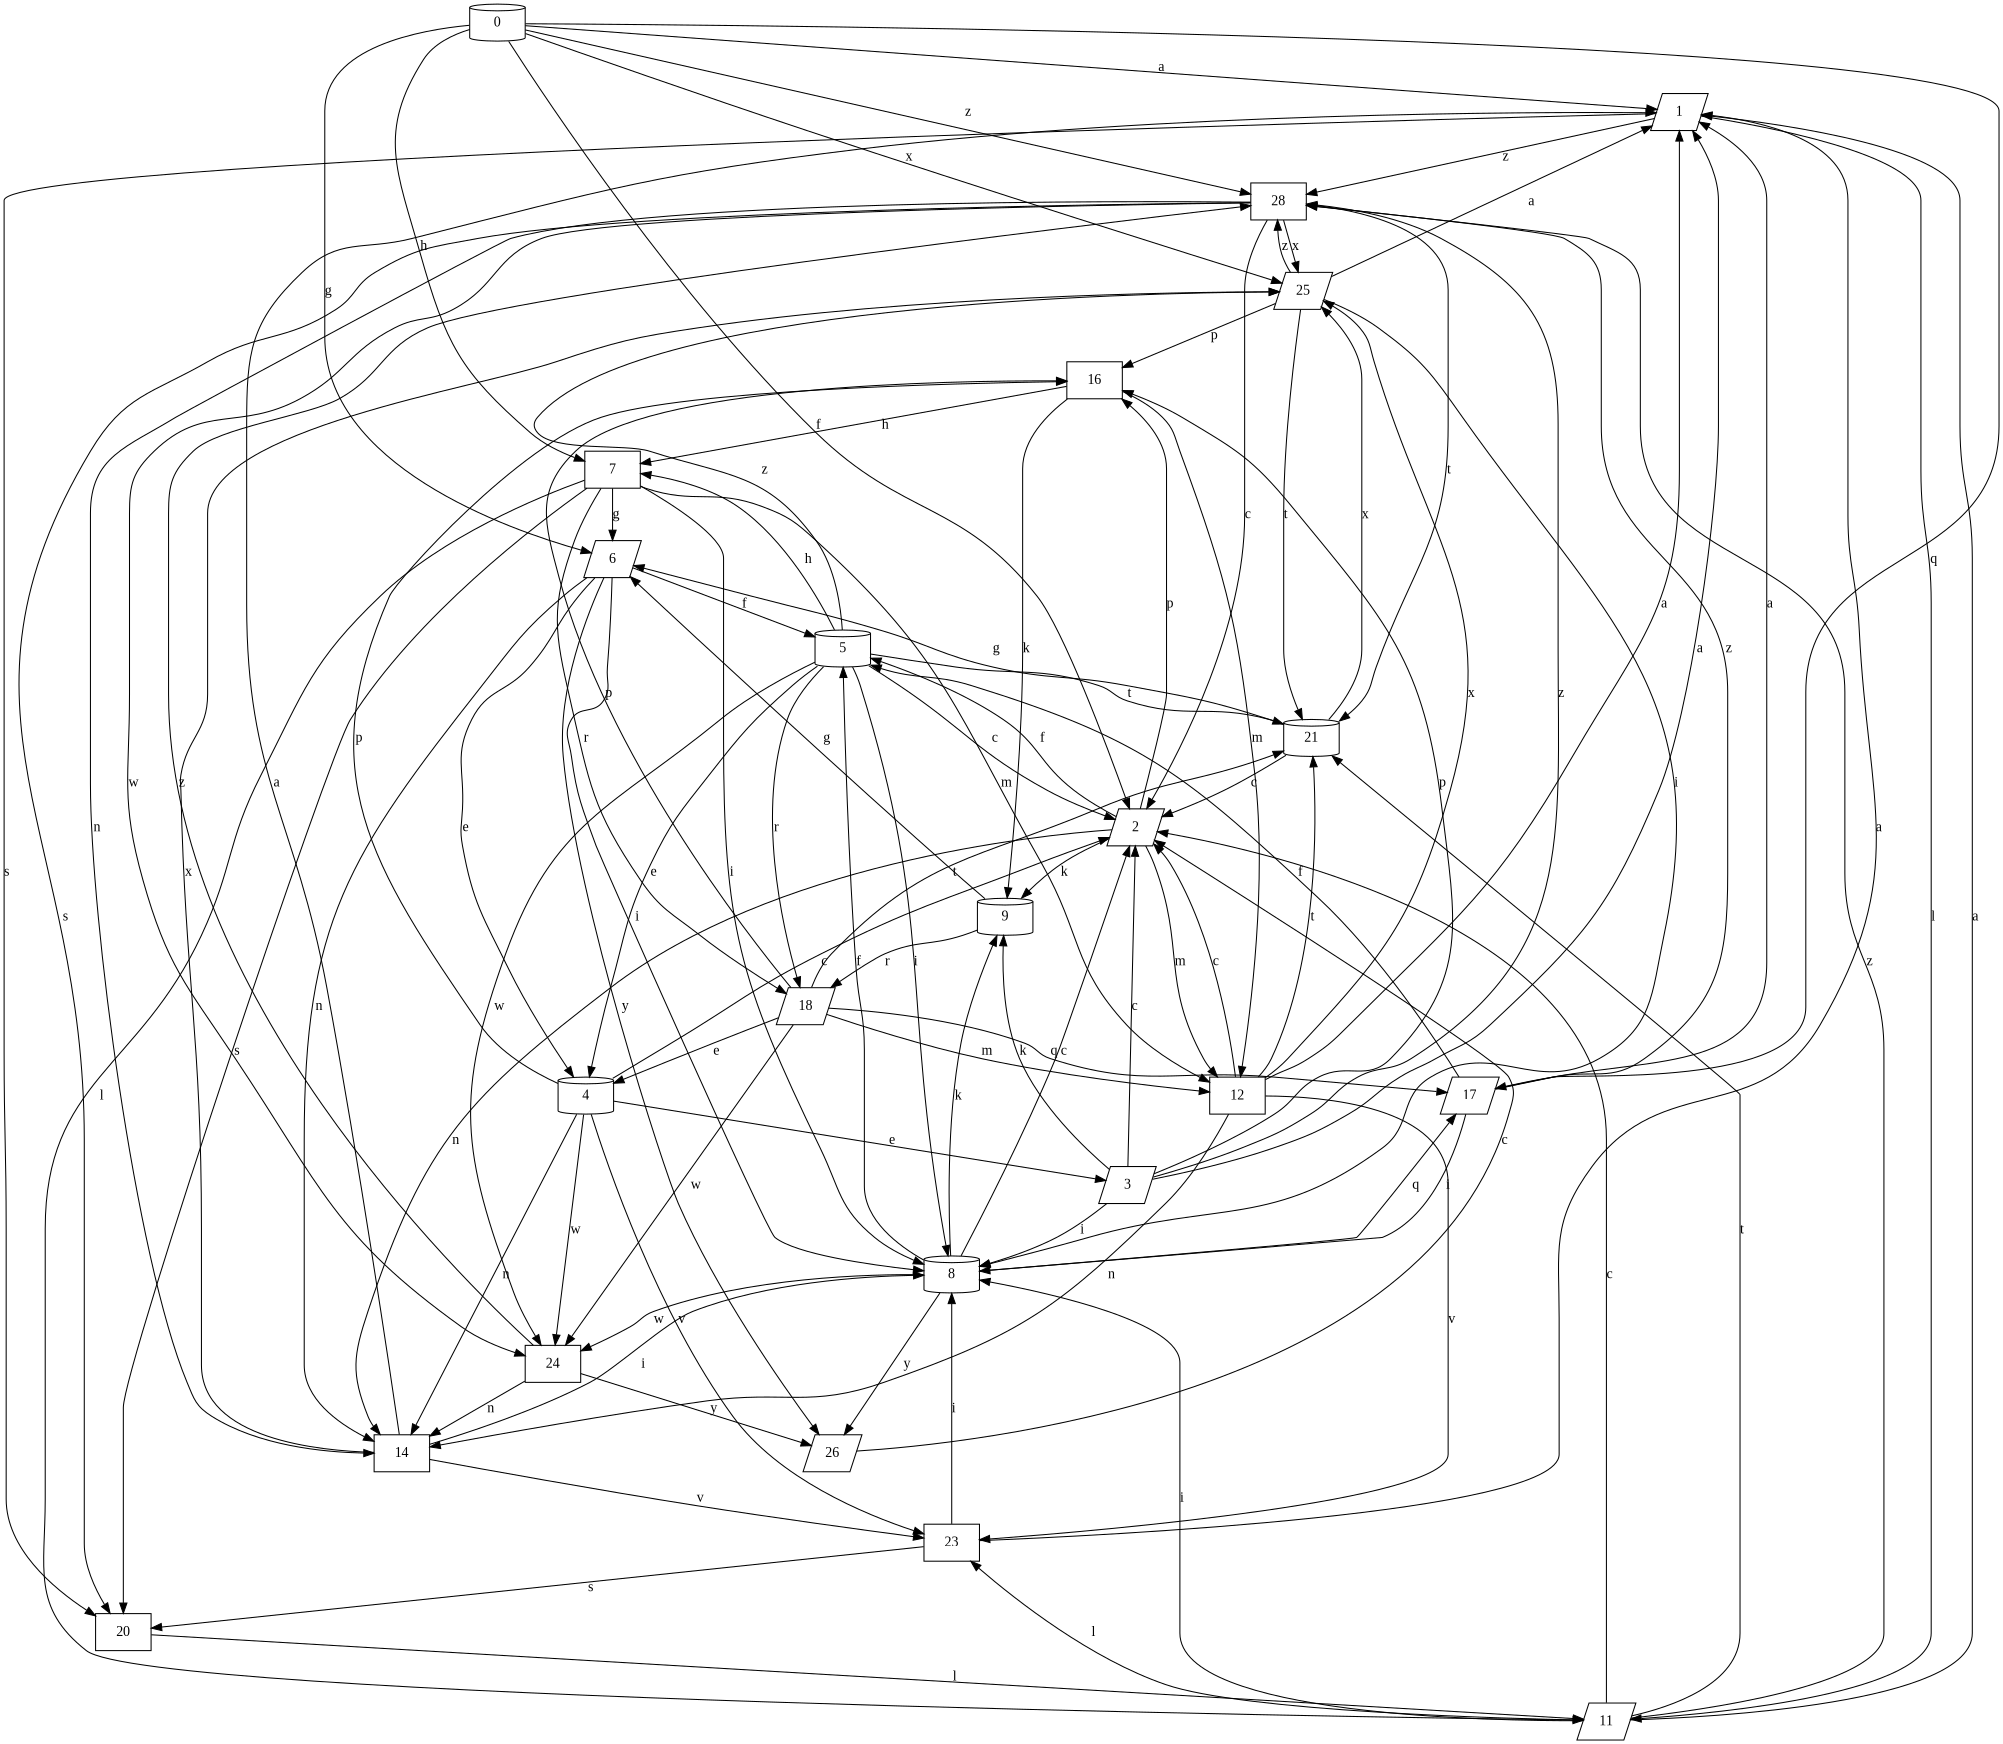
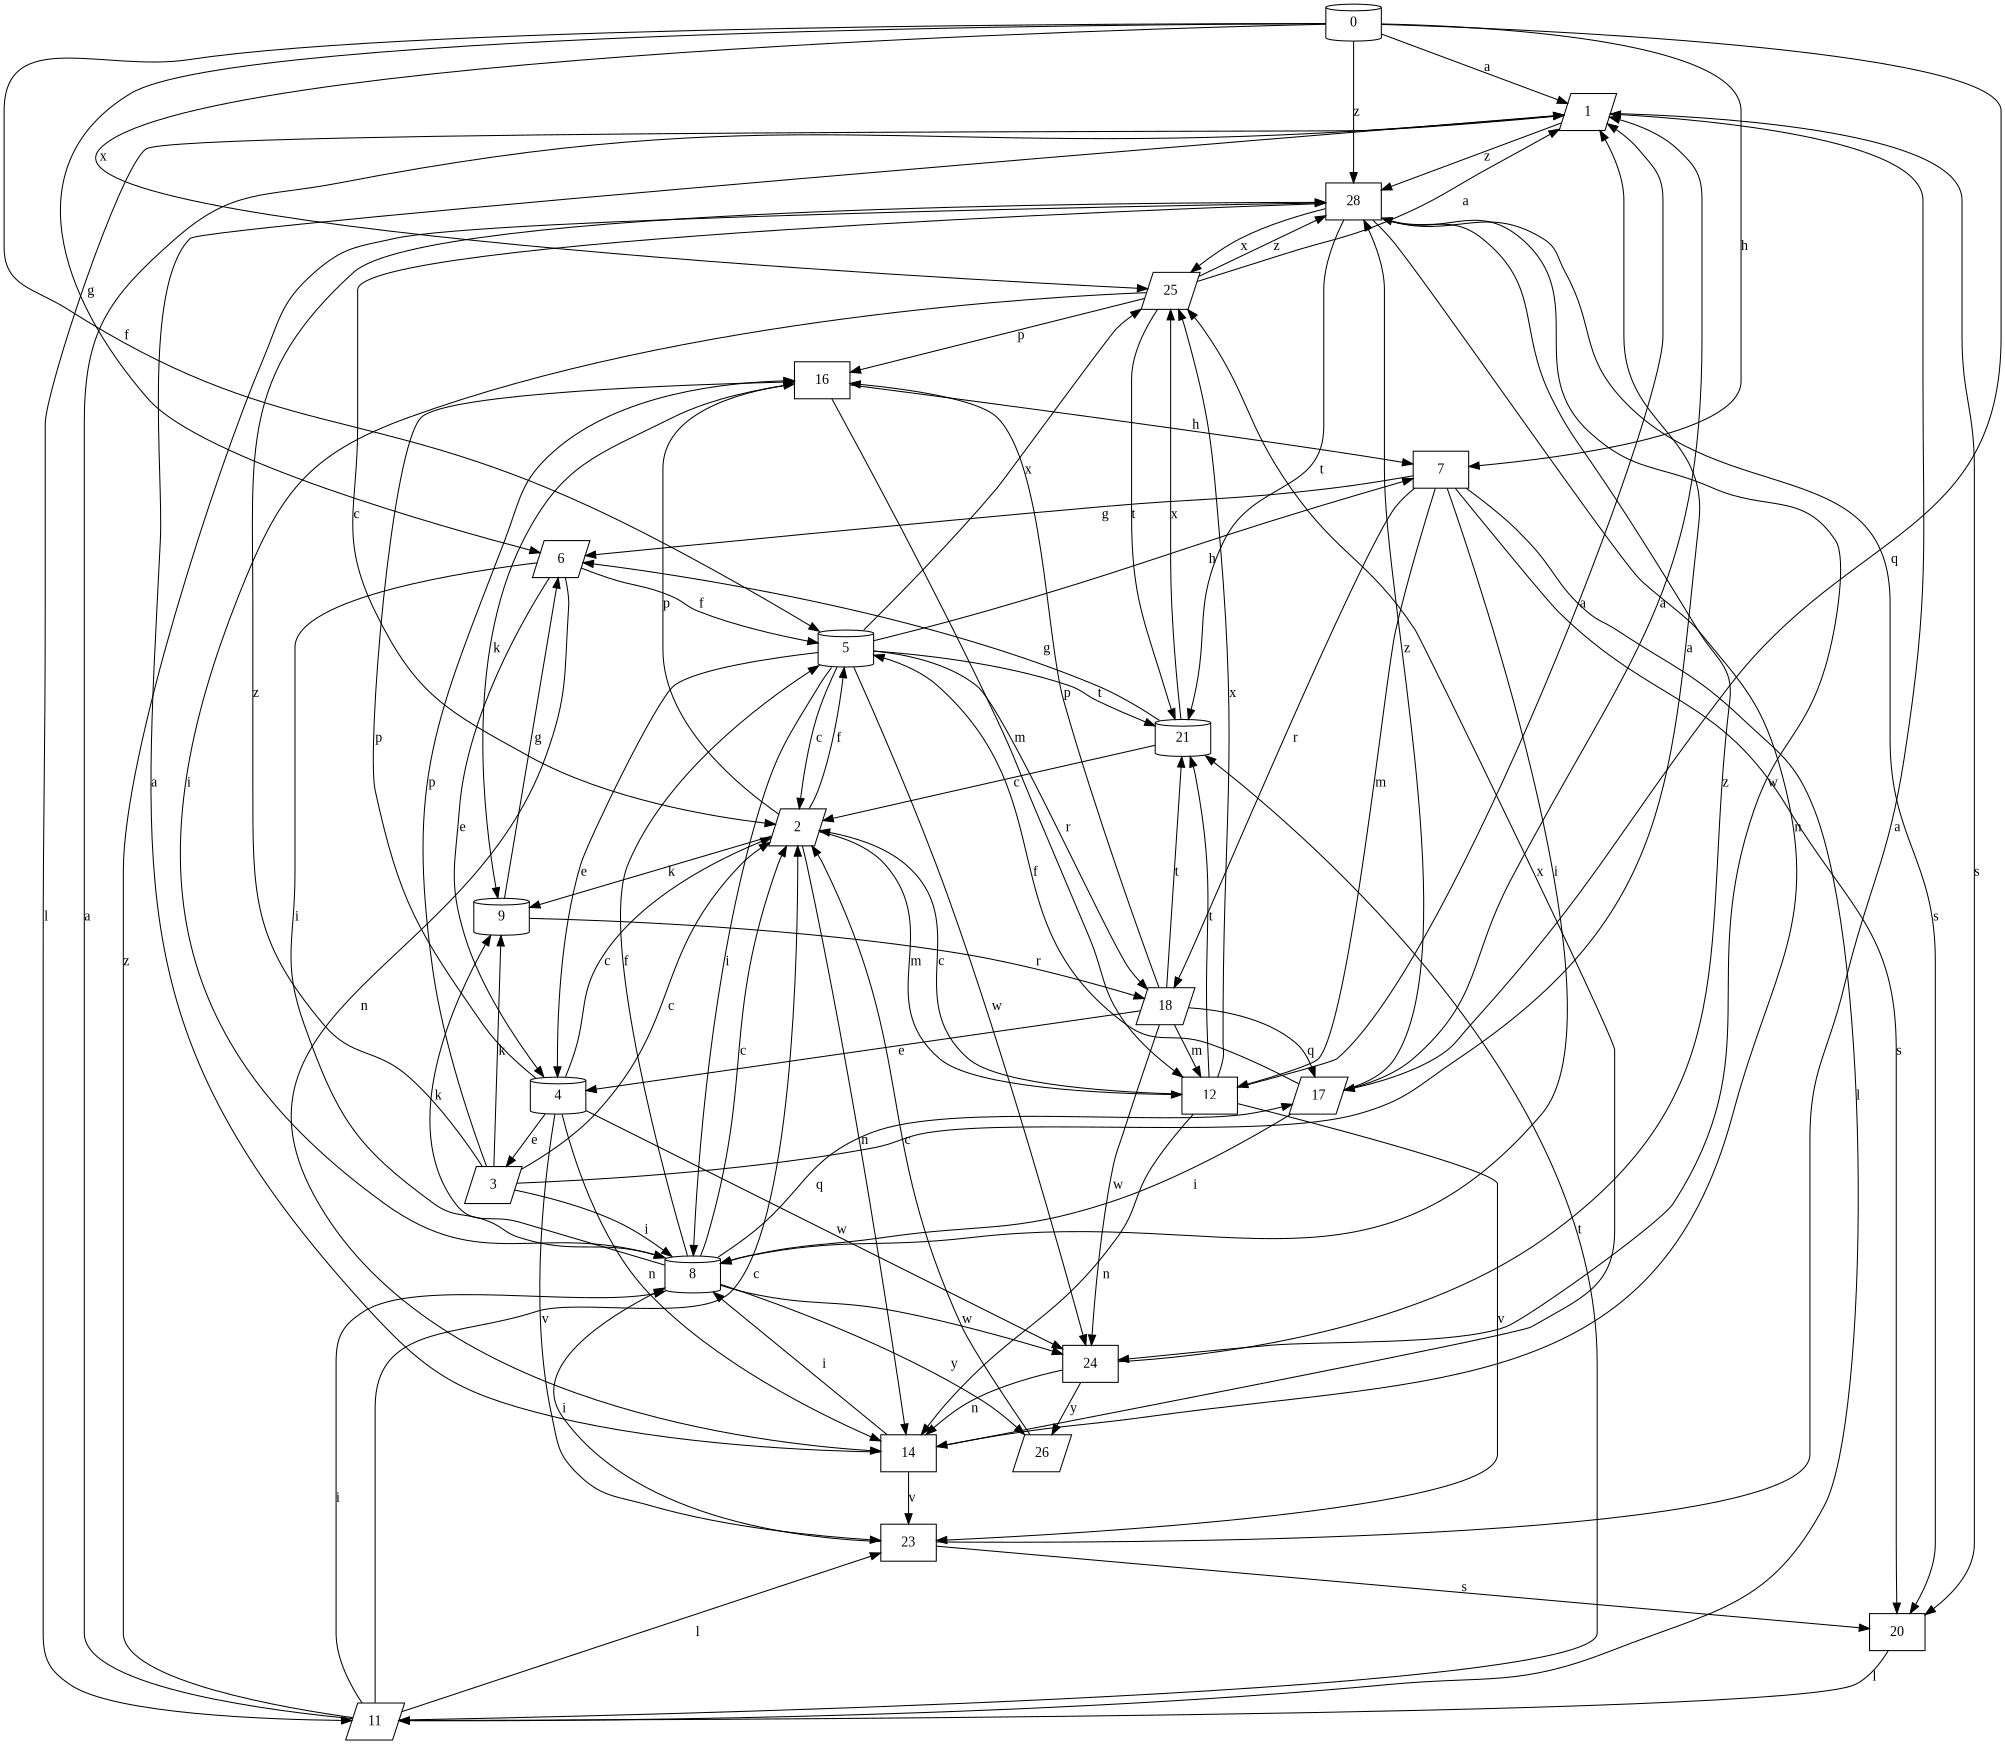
(799, 415) -> (128, 61)
(765, 470) -> (1028, 470)
(619, 1019) -> none
